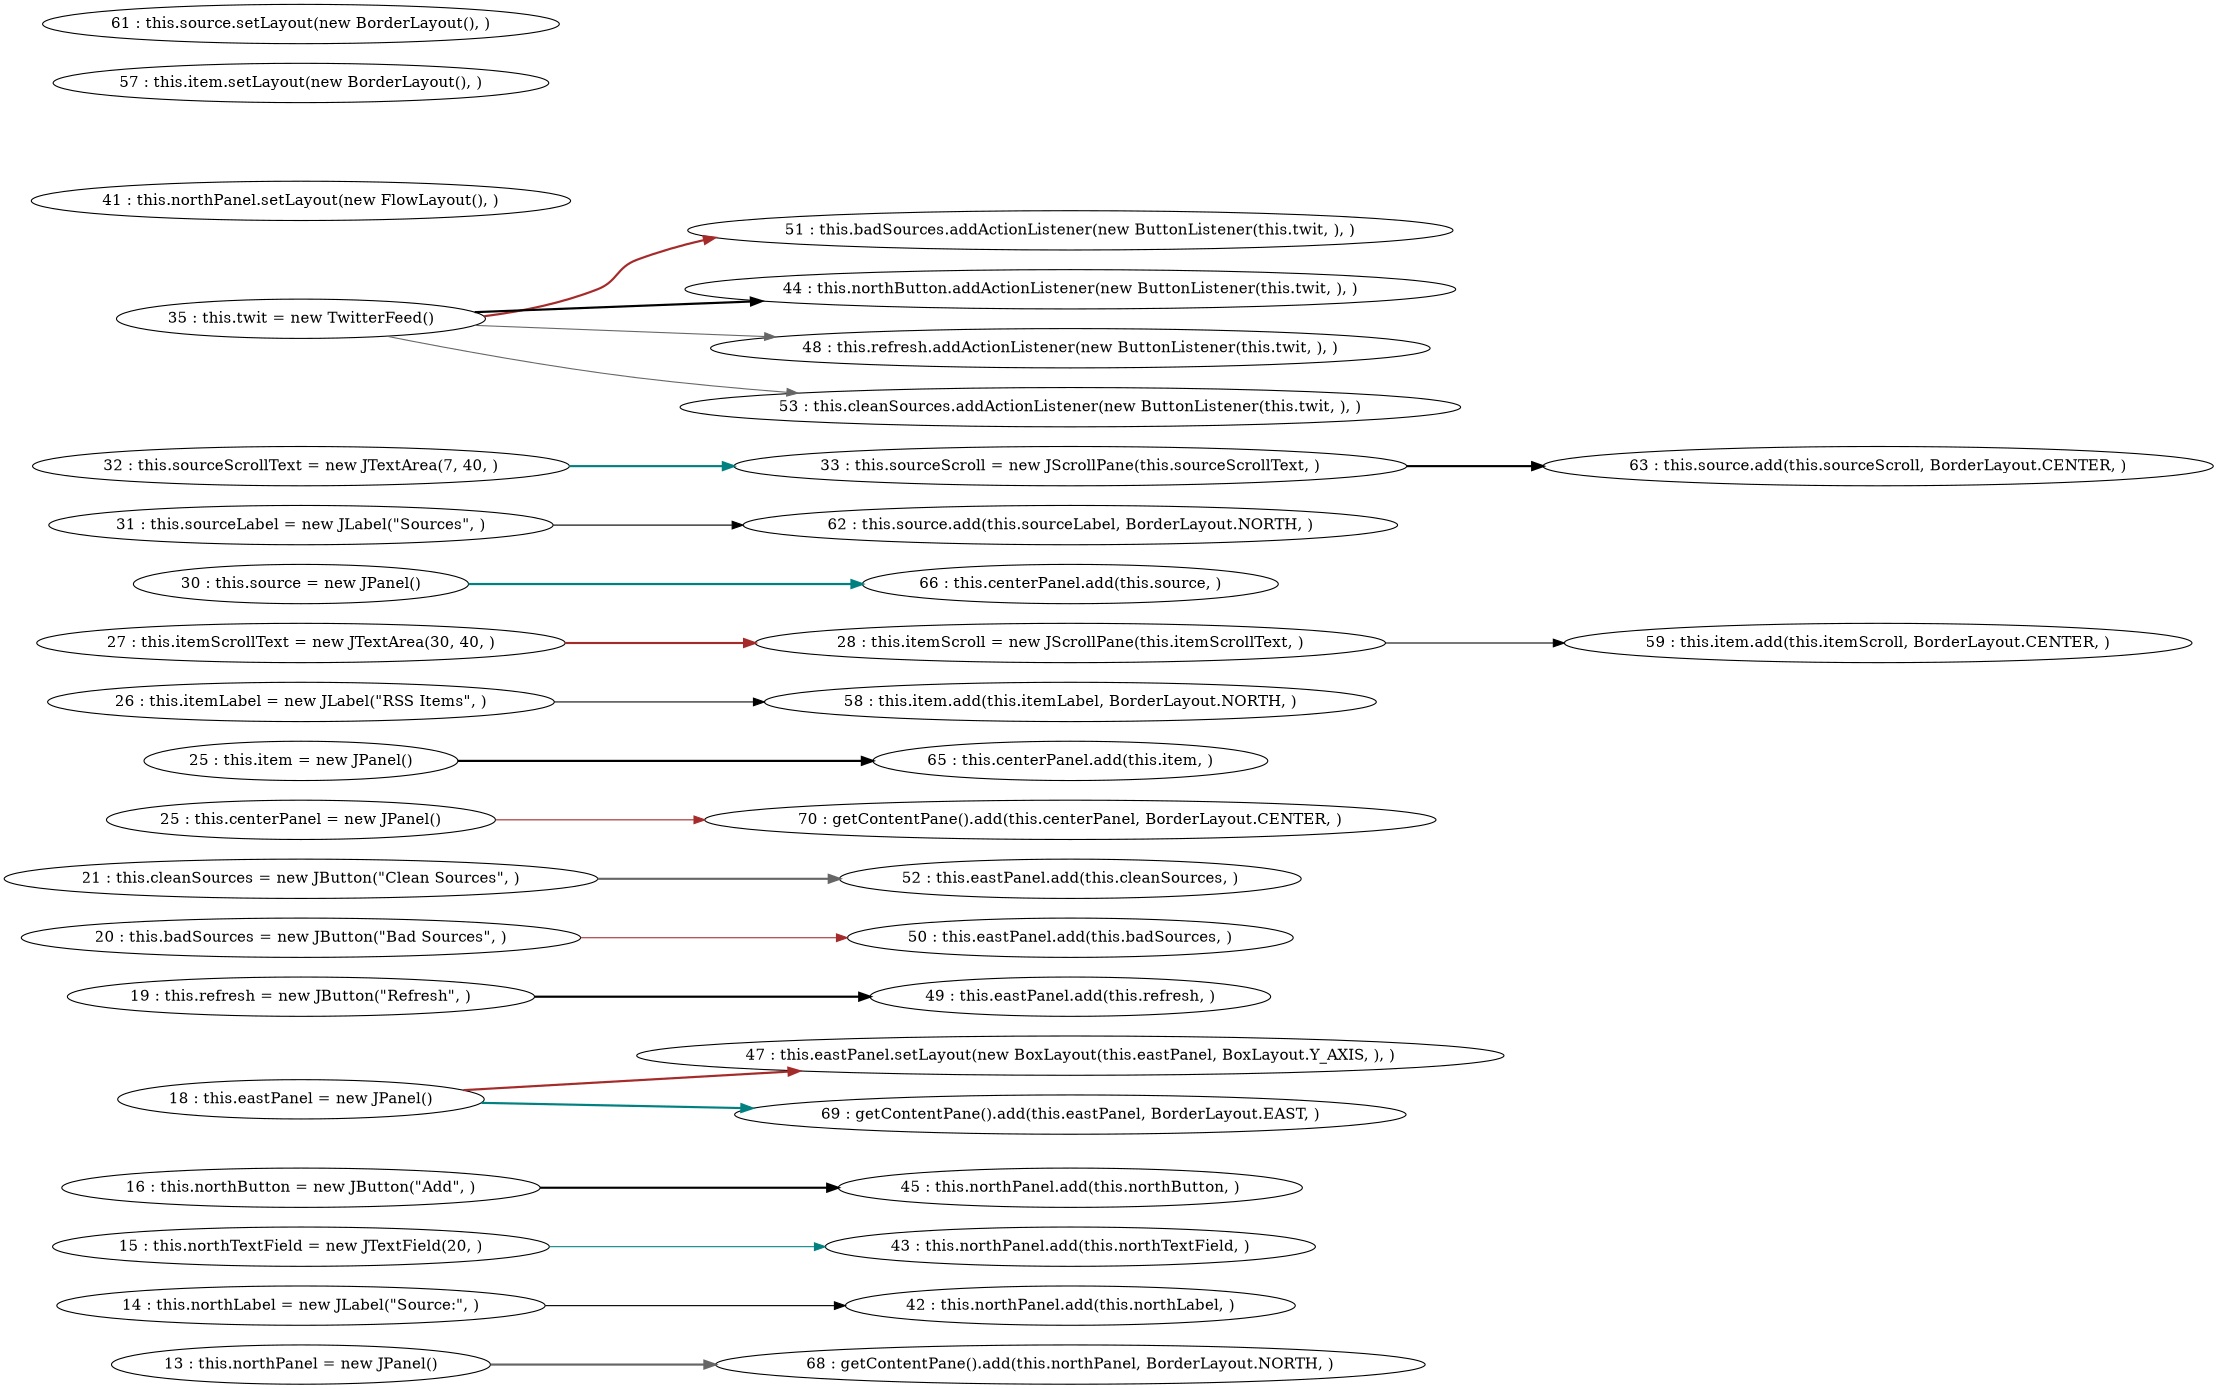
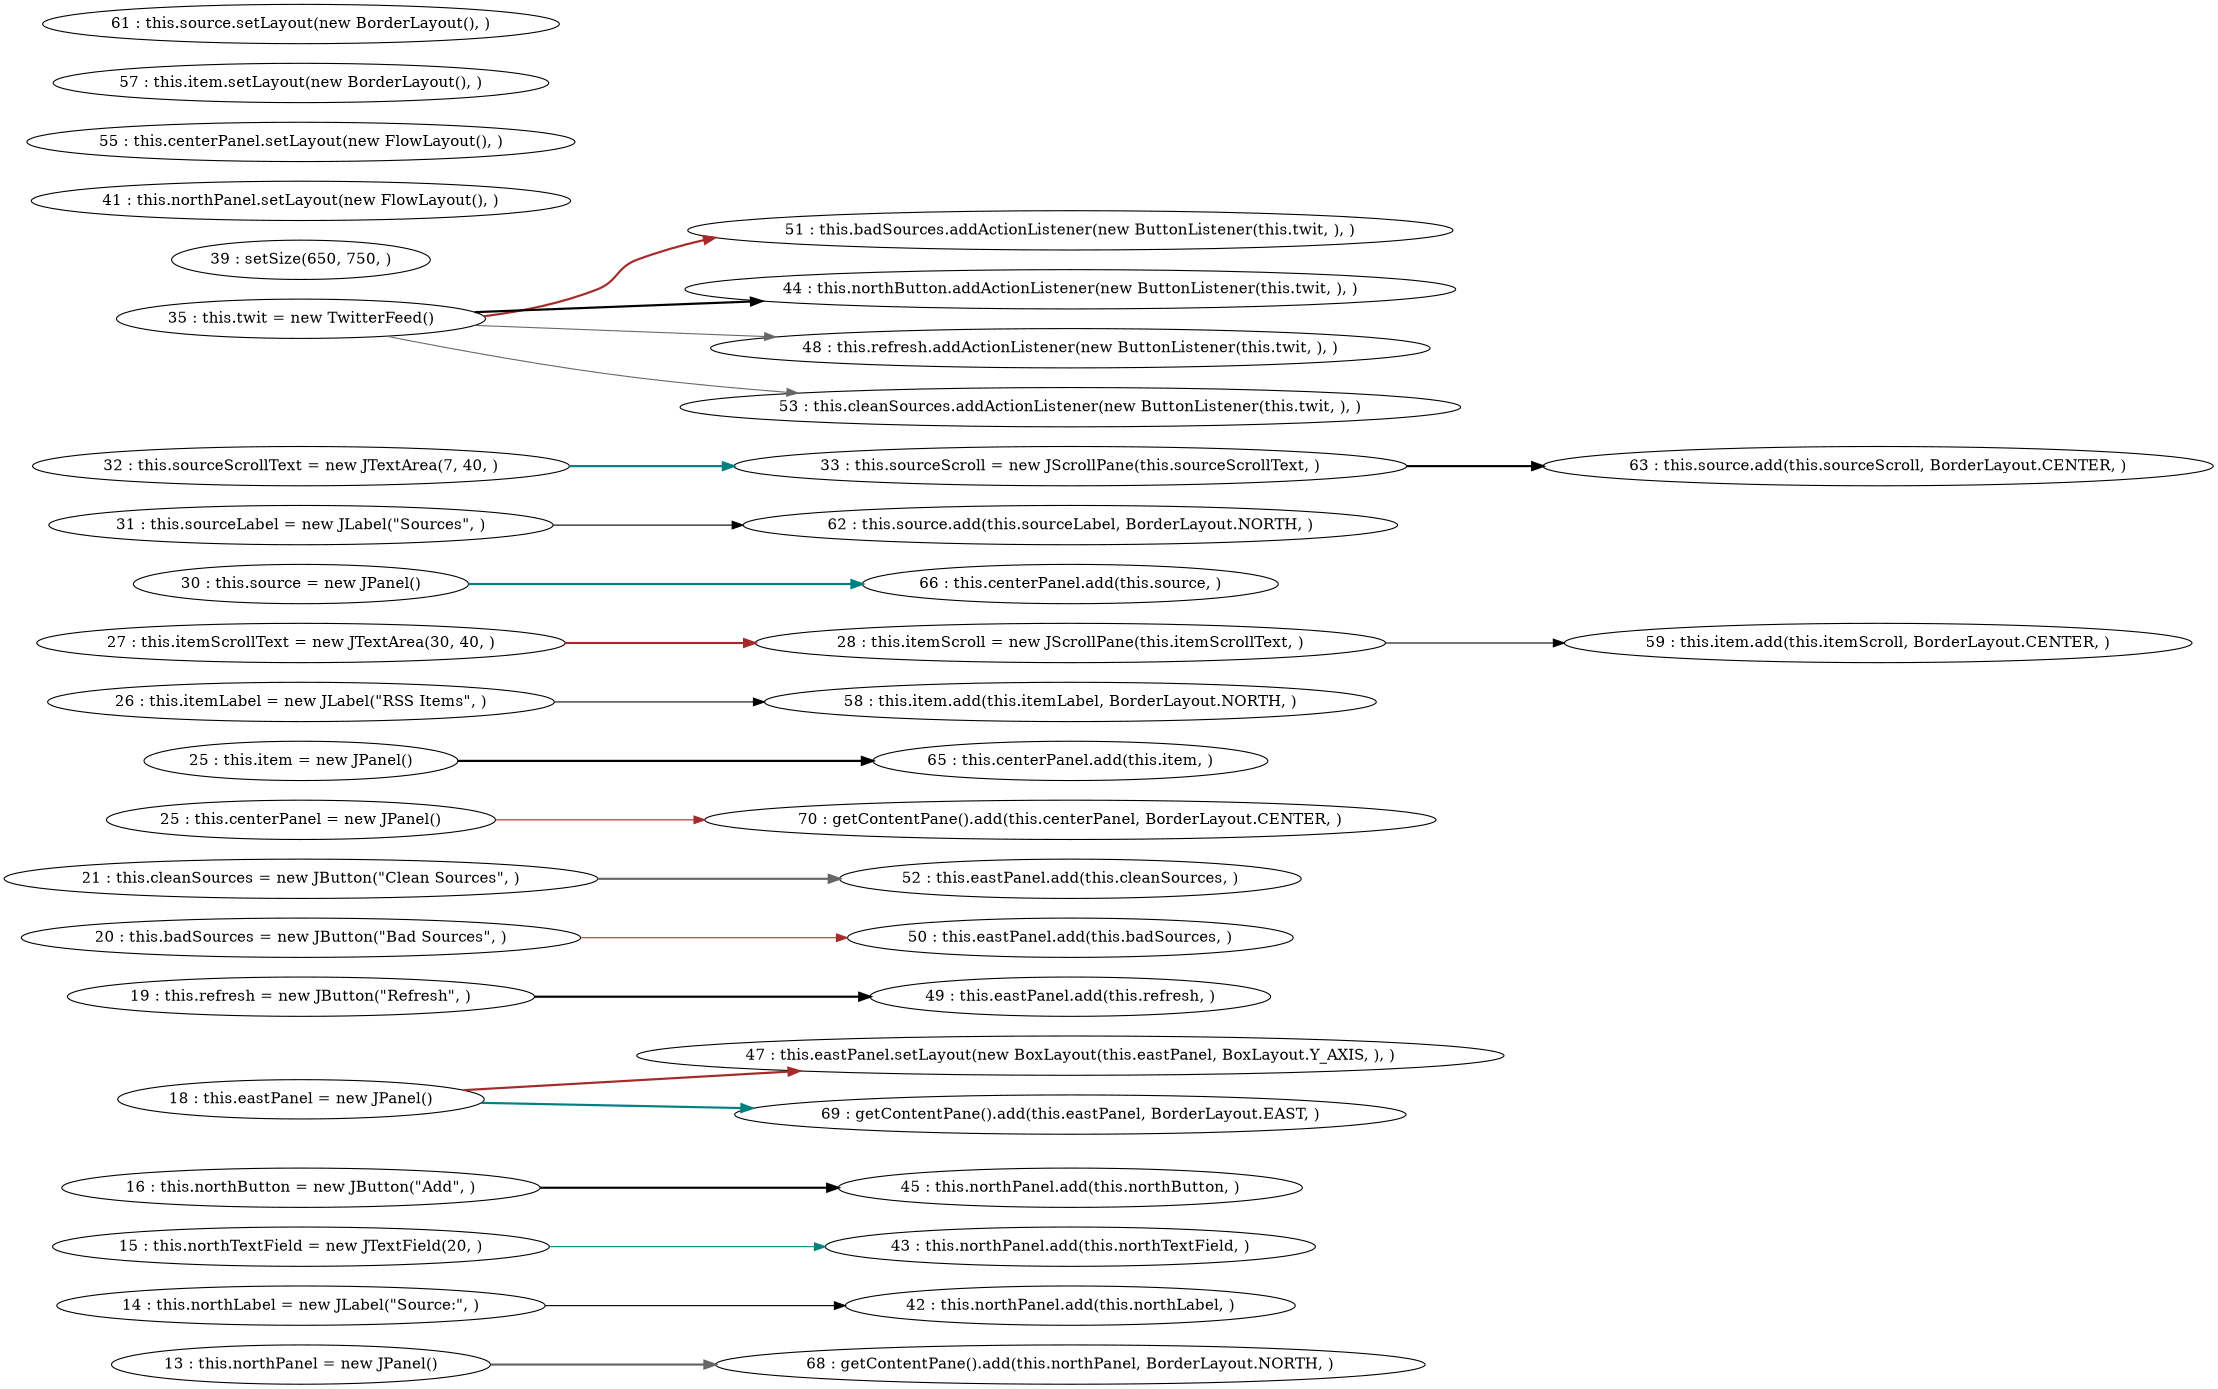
none -> (301, 142)
none -> (301, 260)
